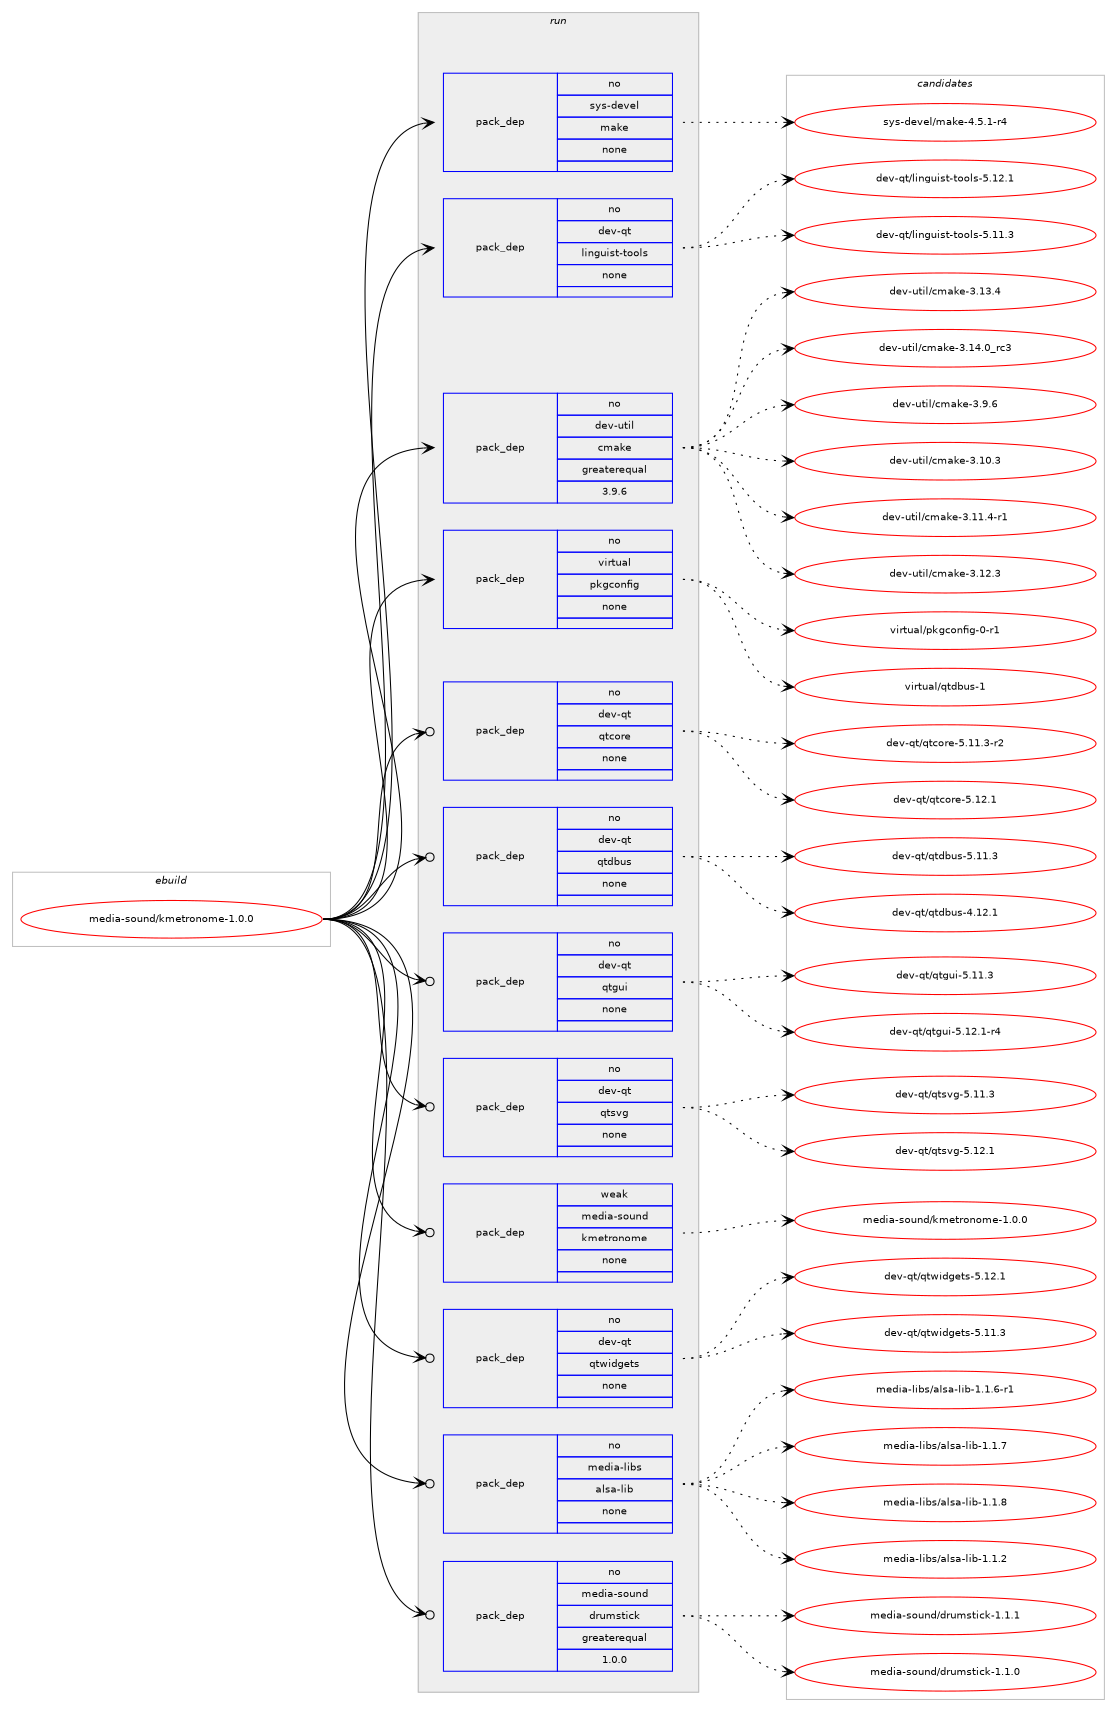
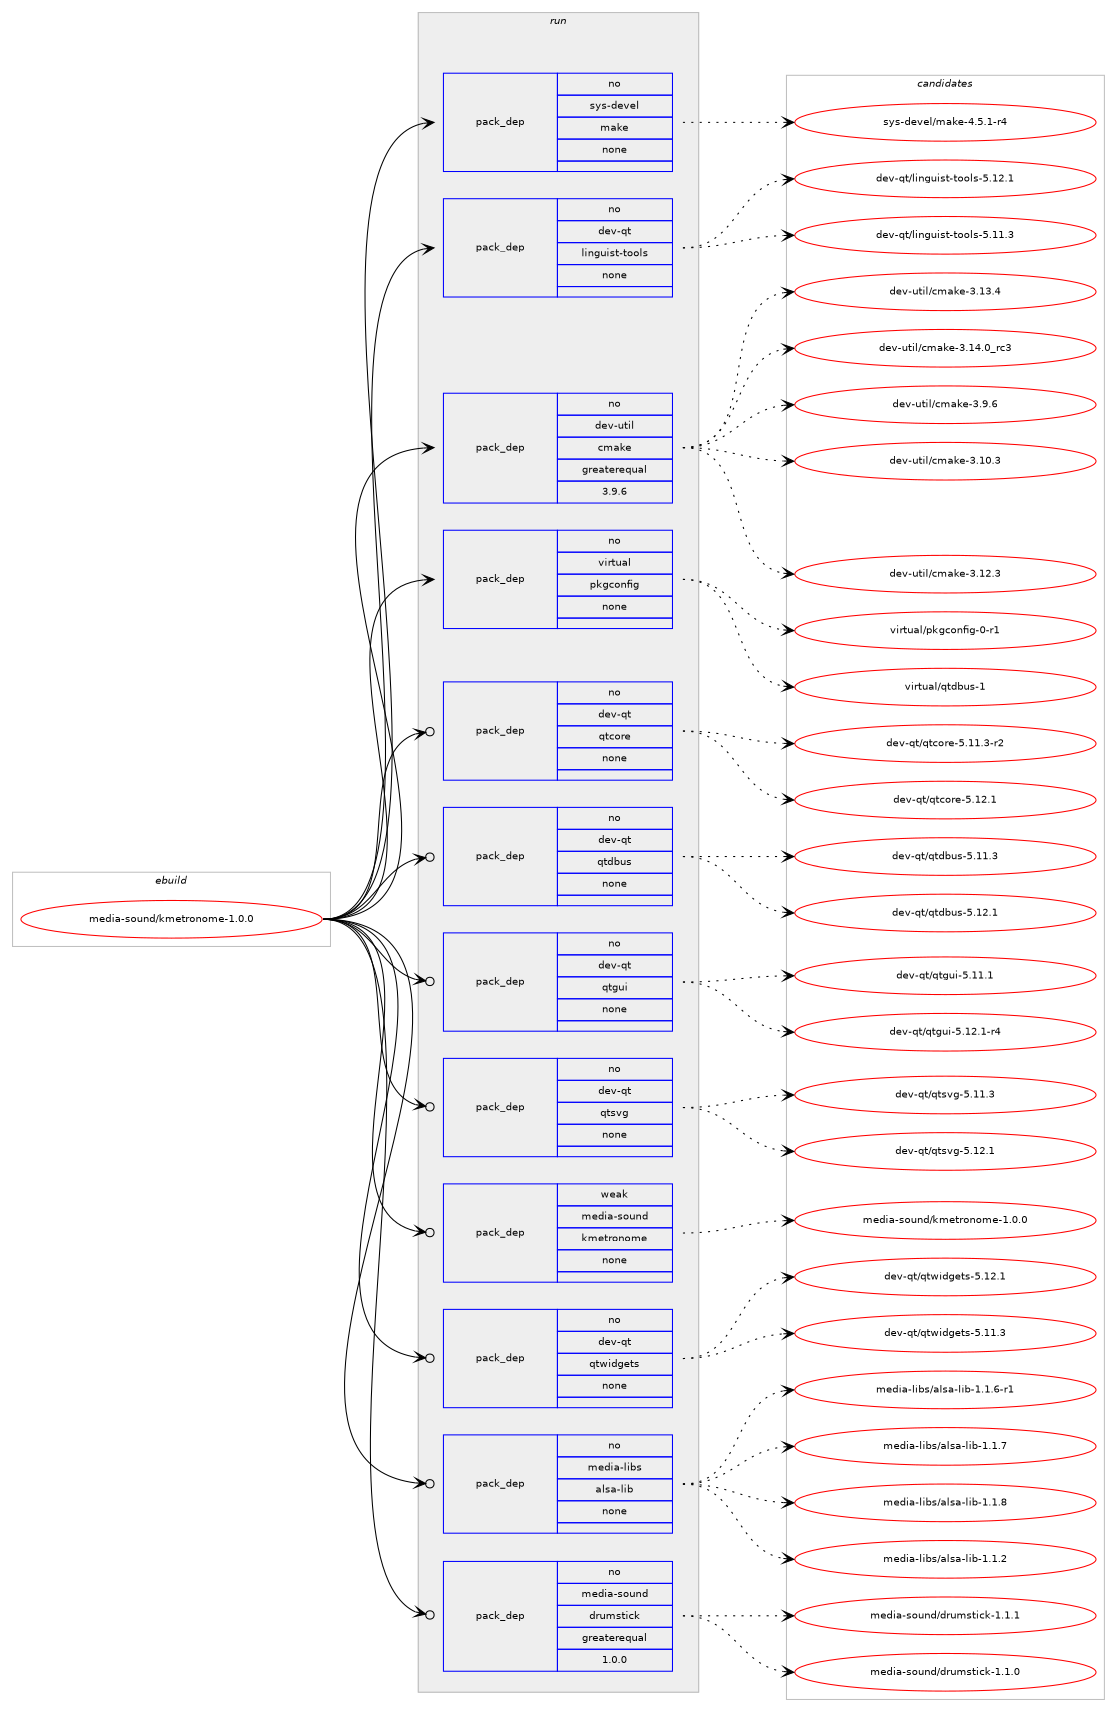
(945, 518) -> none
(945, 913) -> (945, 913)
(945, 976) -> (945, 976)
